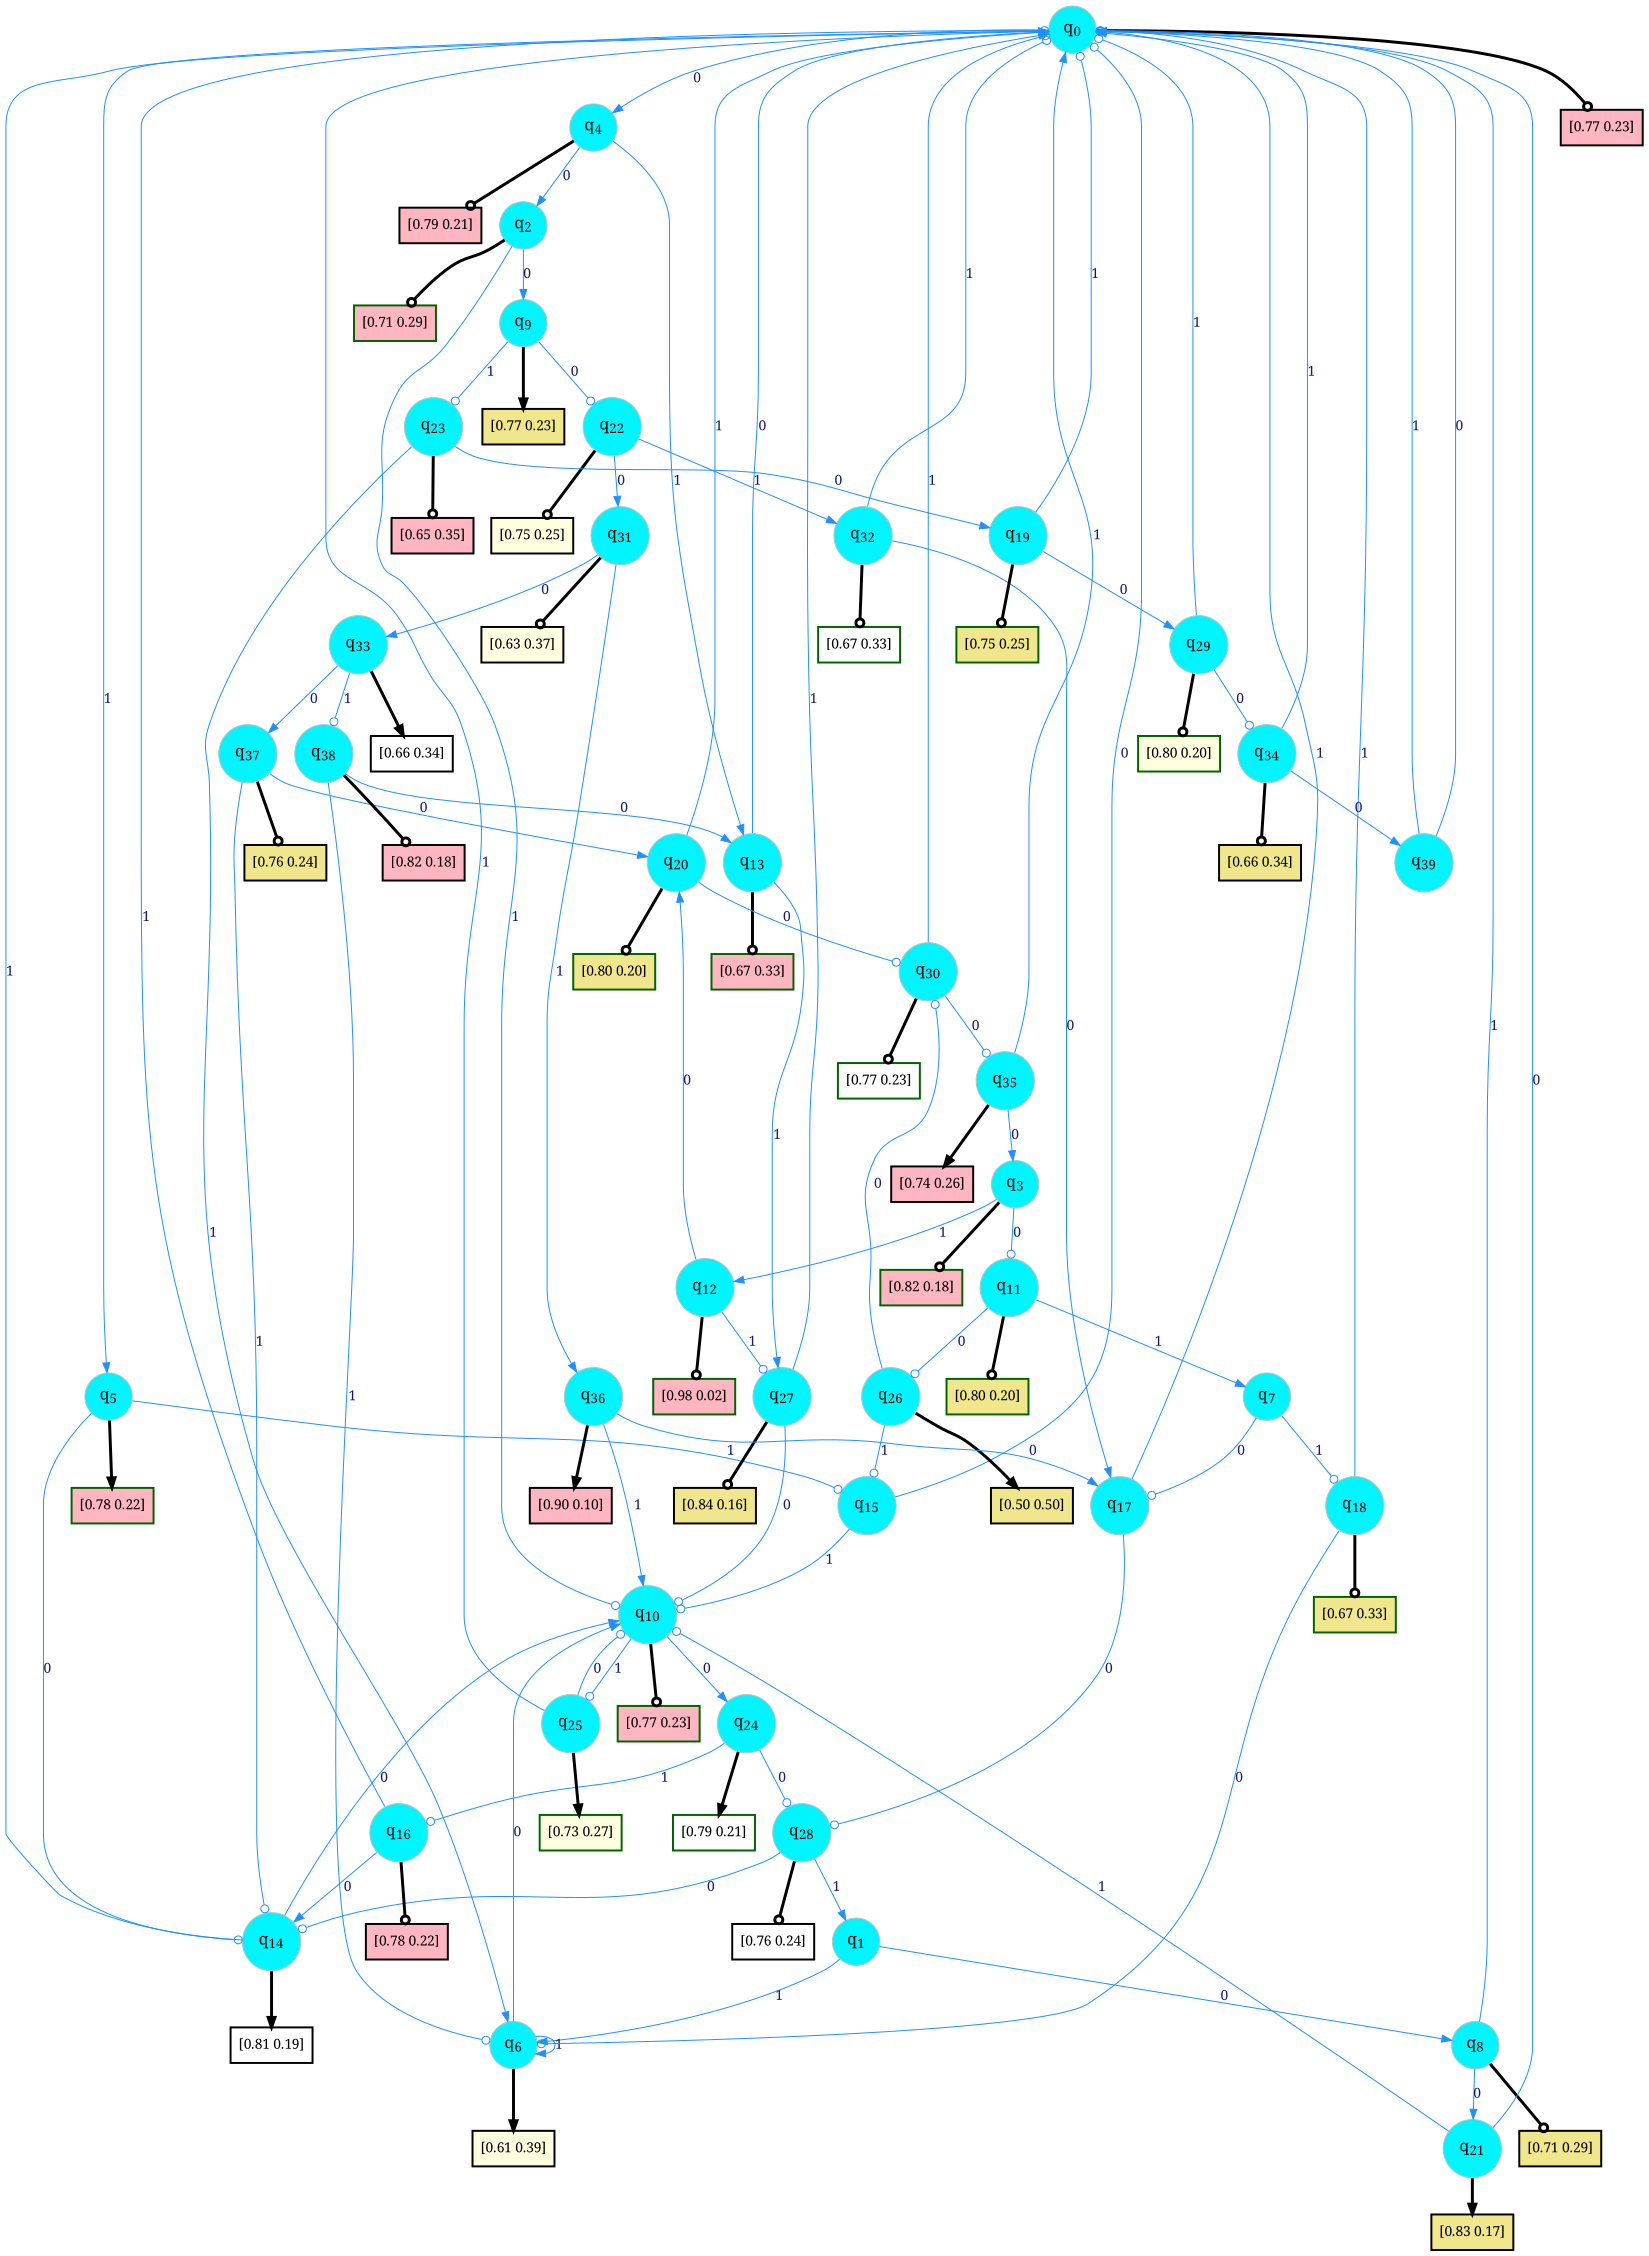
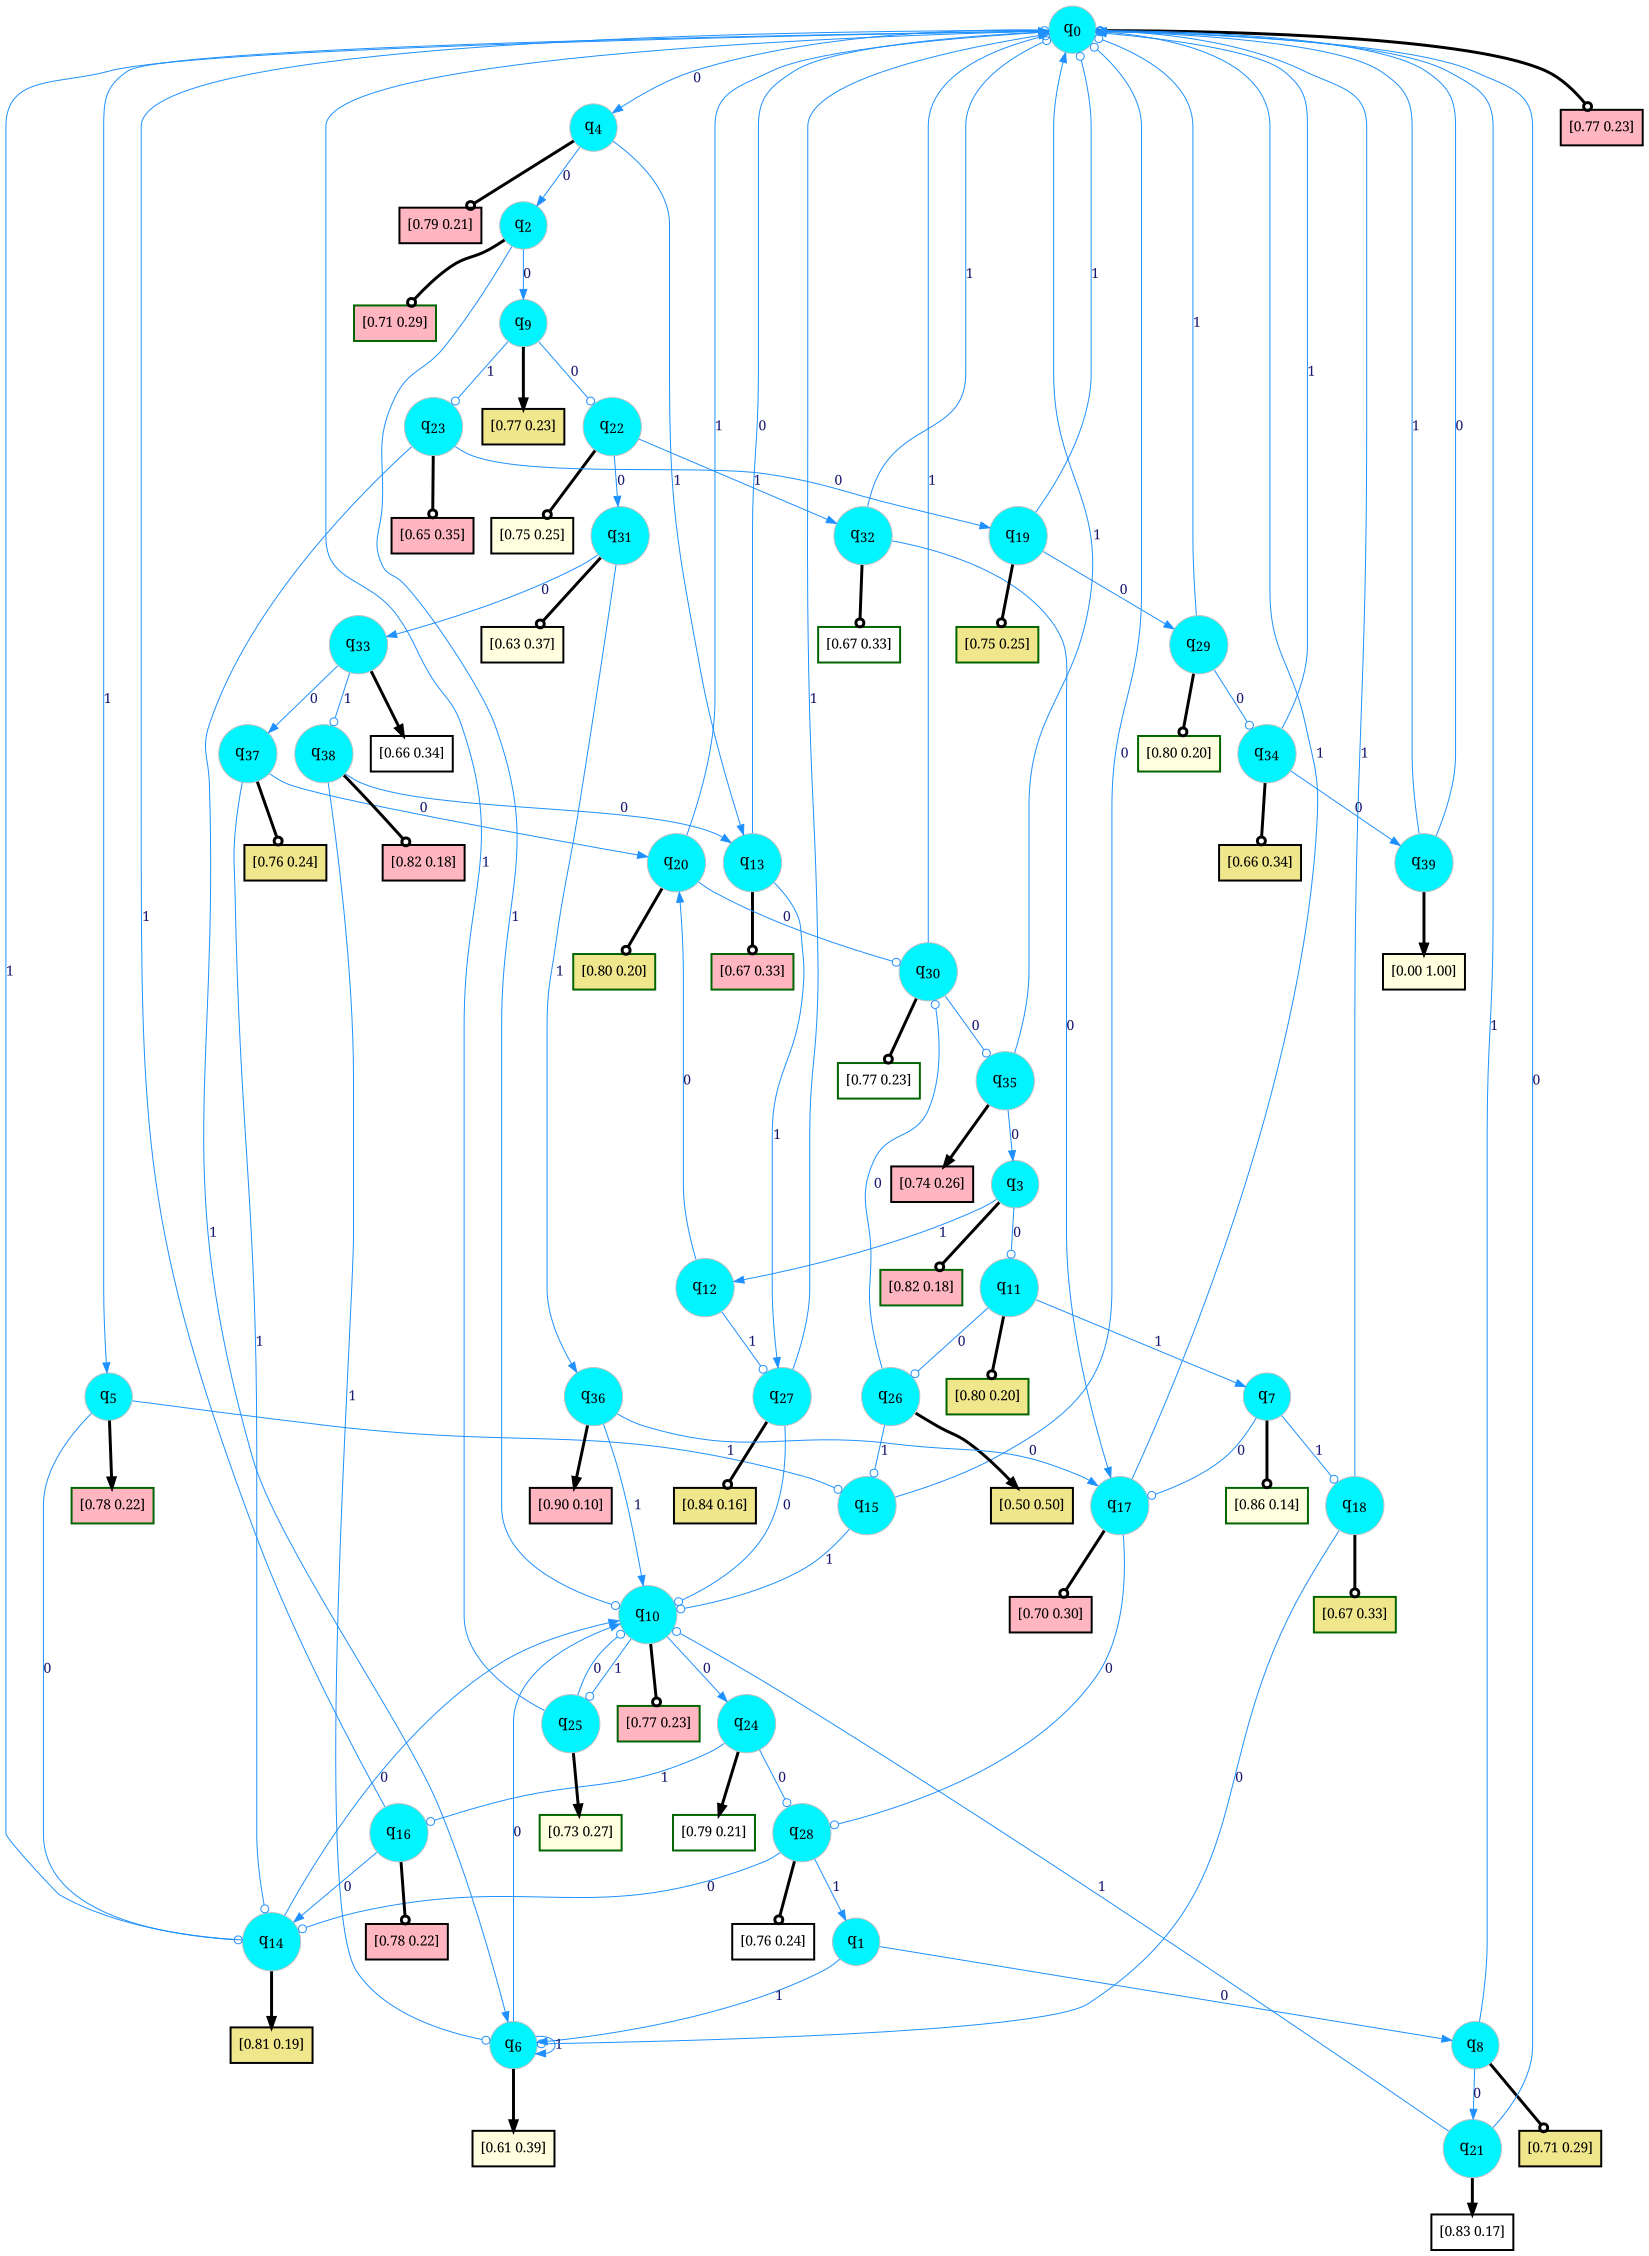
none -> (1424, 972)
(694, 1397) -> none
none -> (1267, 1506)
none -> (1051, 1615)
(272, 2045) -> (272, 2045)
(1472, 2232) -> (1472, 2232)
